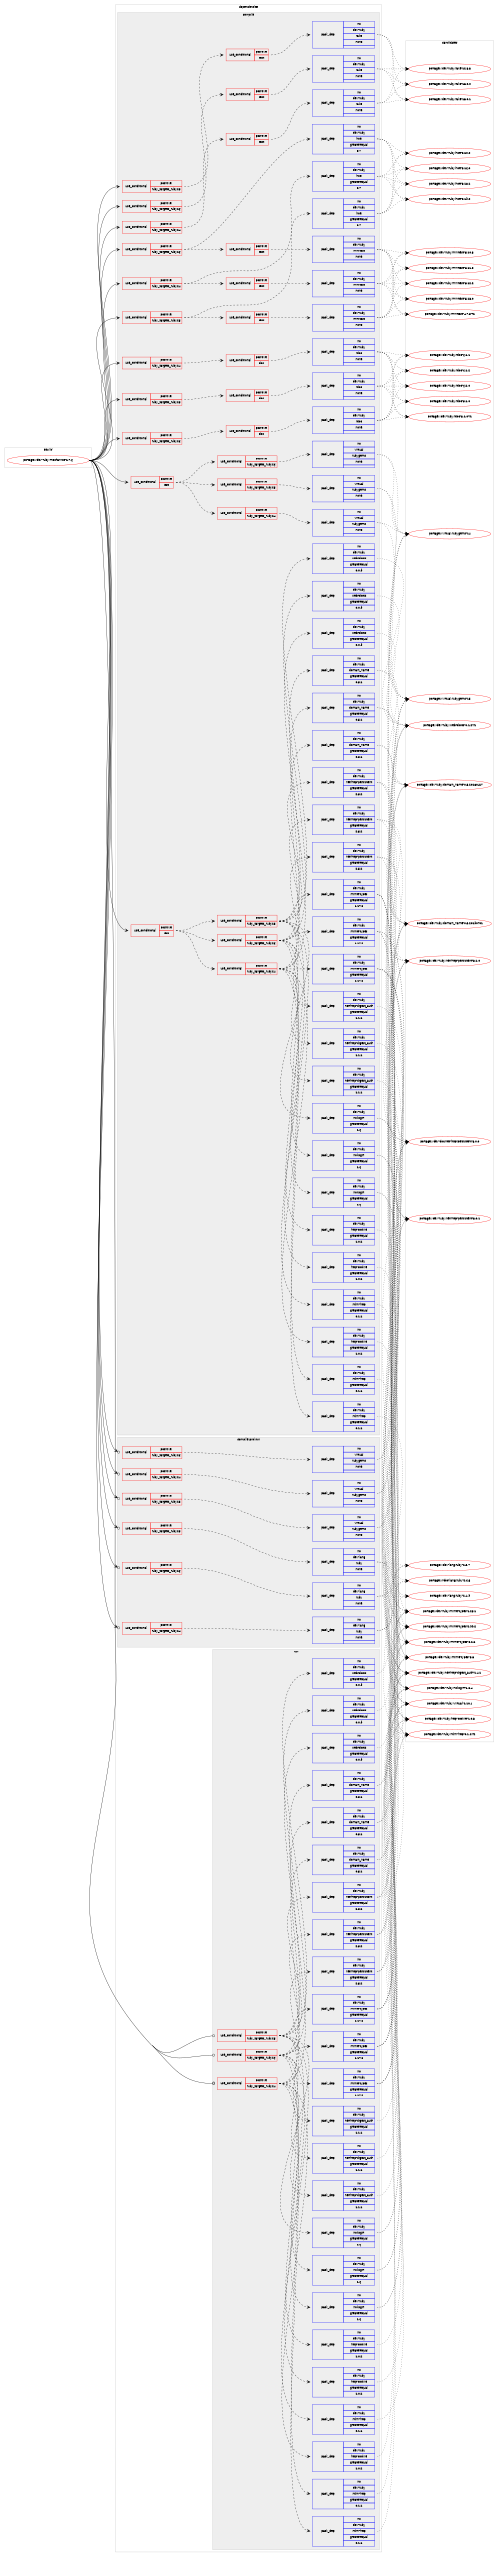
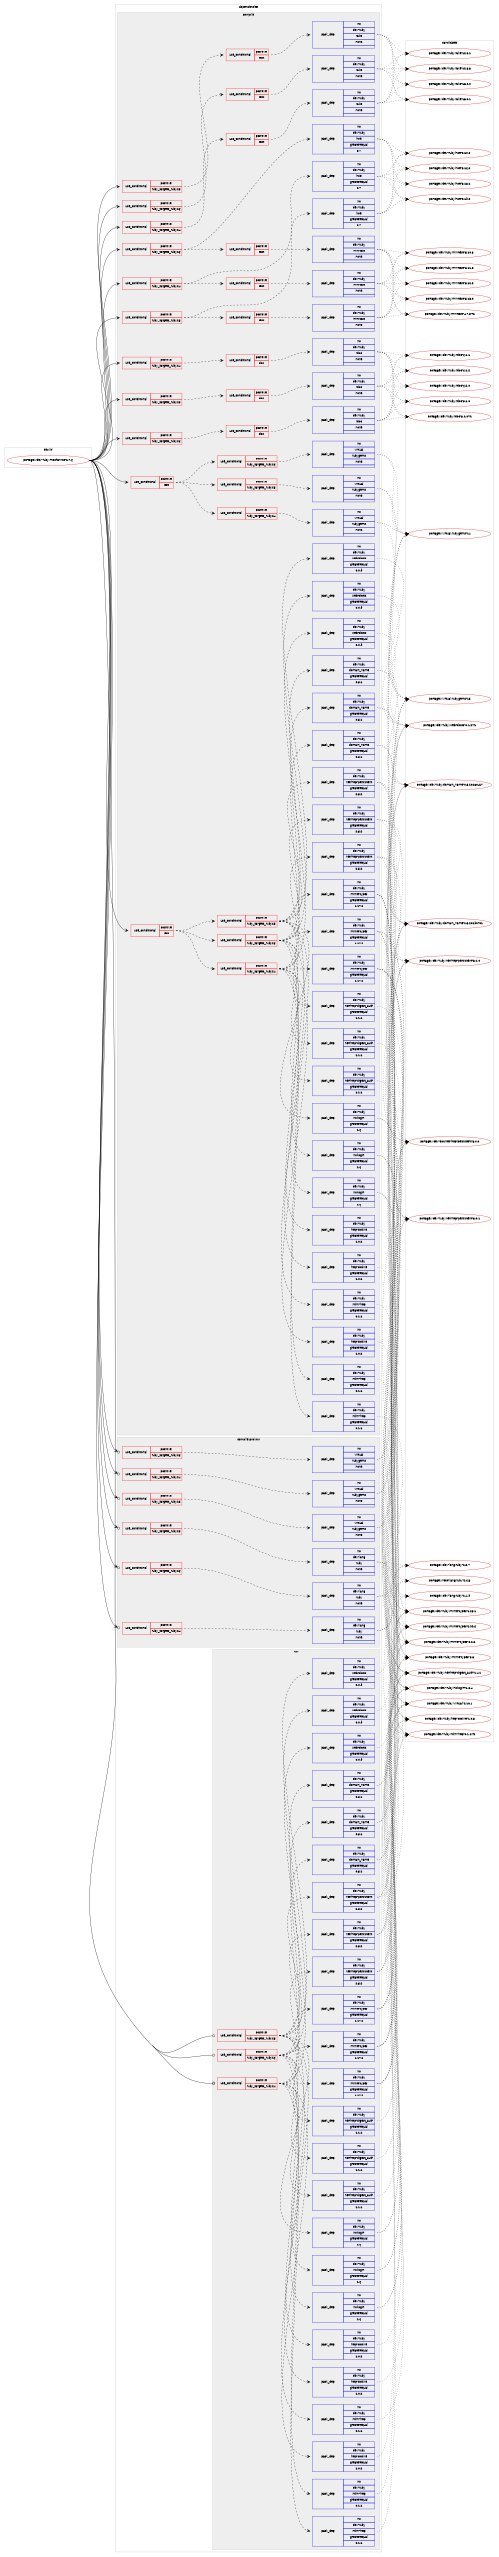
none -> (450, 54)
